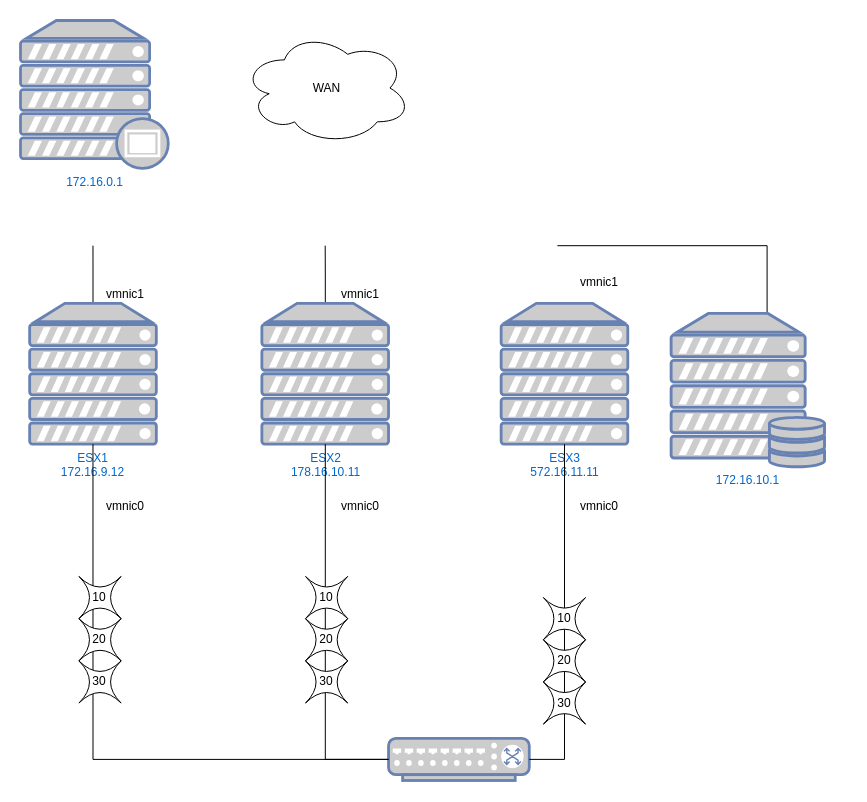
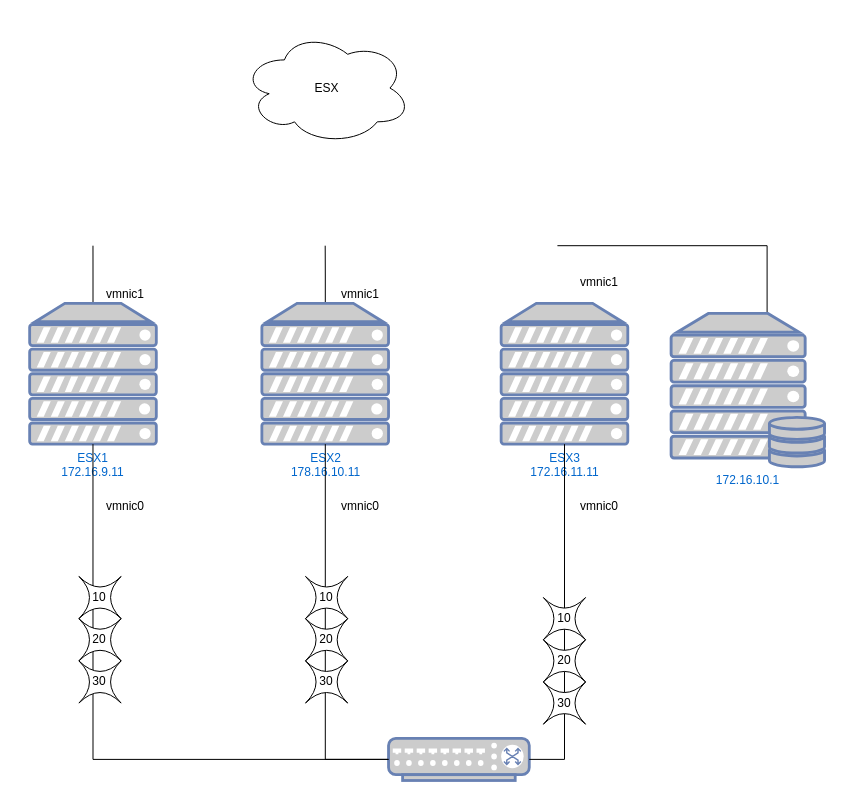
(327, 89) -> (327, 89)
(94, 94) -> none
(93, 466) -> (93, 466)
(565, 466) -> (565, 466)
